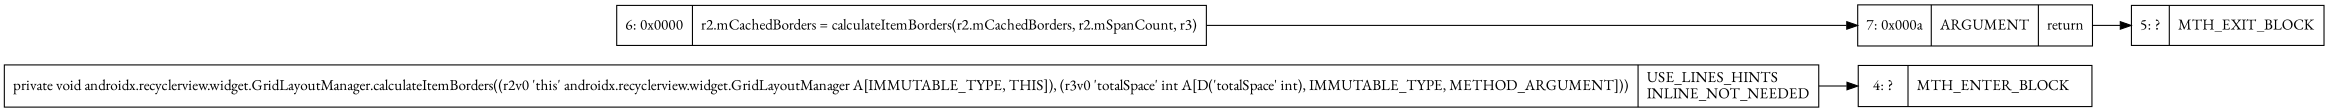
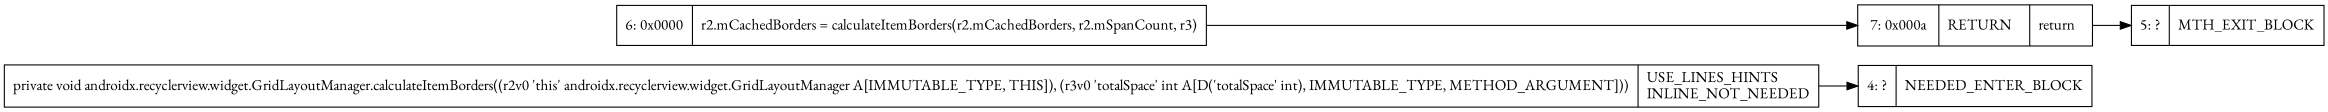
(1985, 25) -> (1980, 25)
(1993, 85) -> (1994, 85)
